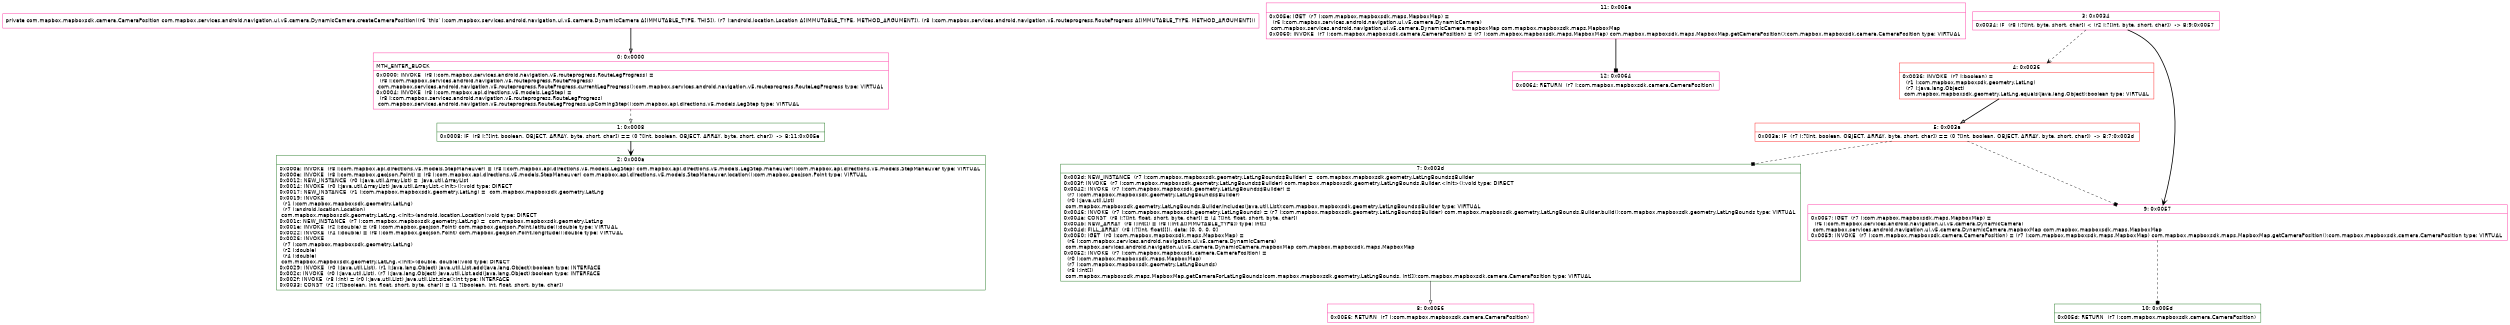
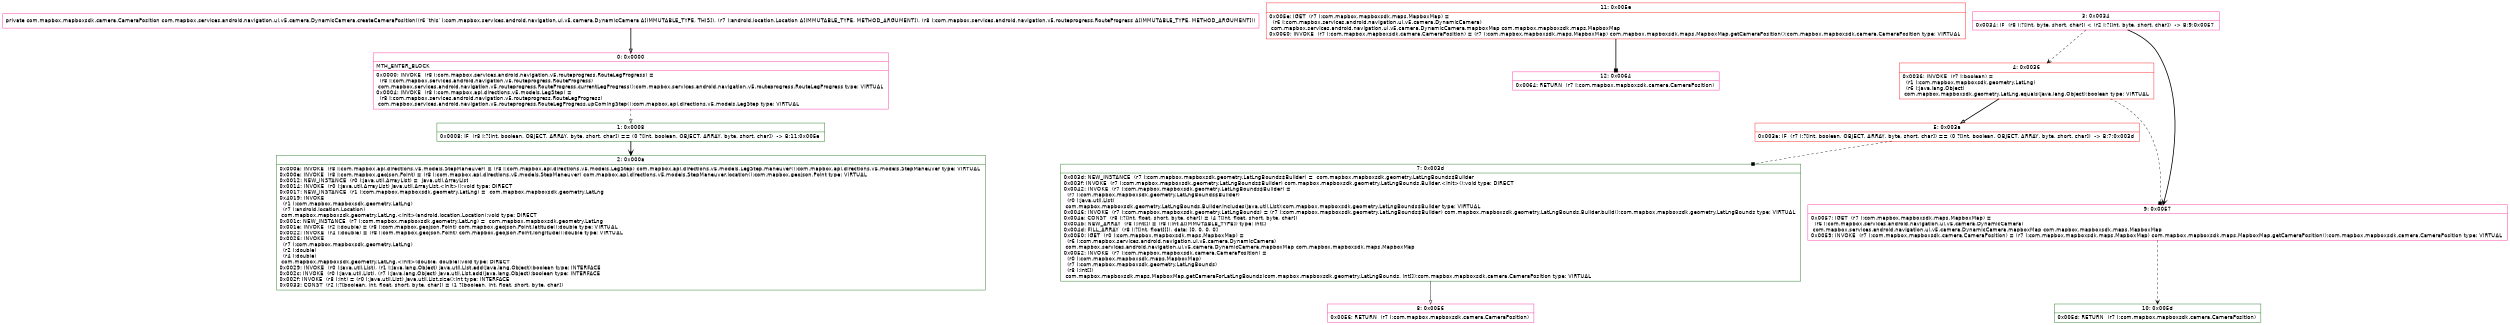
(1616, 21) -> (1616, 21)
(1934, 88) -> (1934, 88)
(2040, 172) -> (2153, 141)
(304, 198) -> (304, 198)
(2158, 270) -> (2158, 270)
